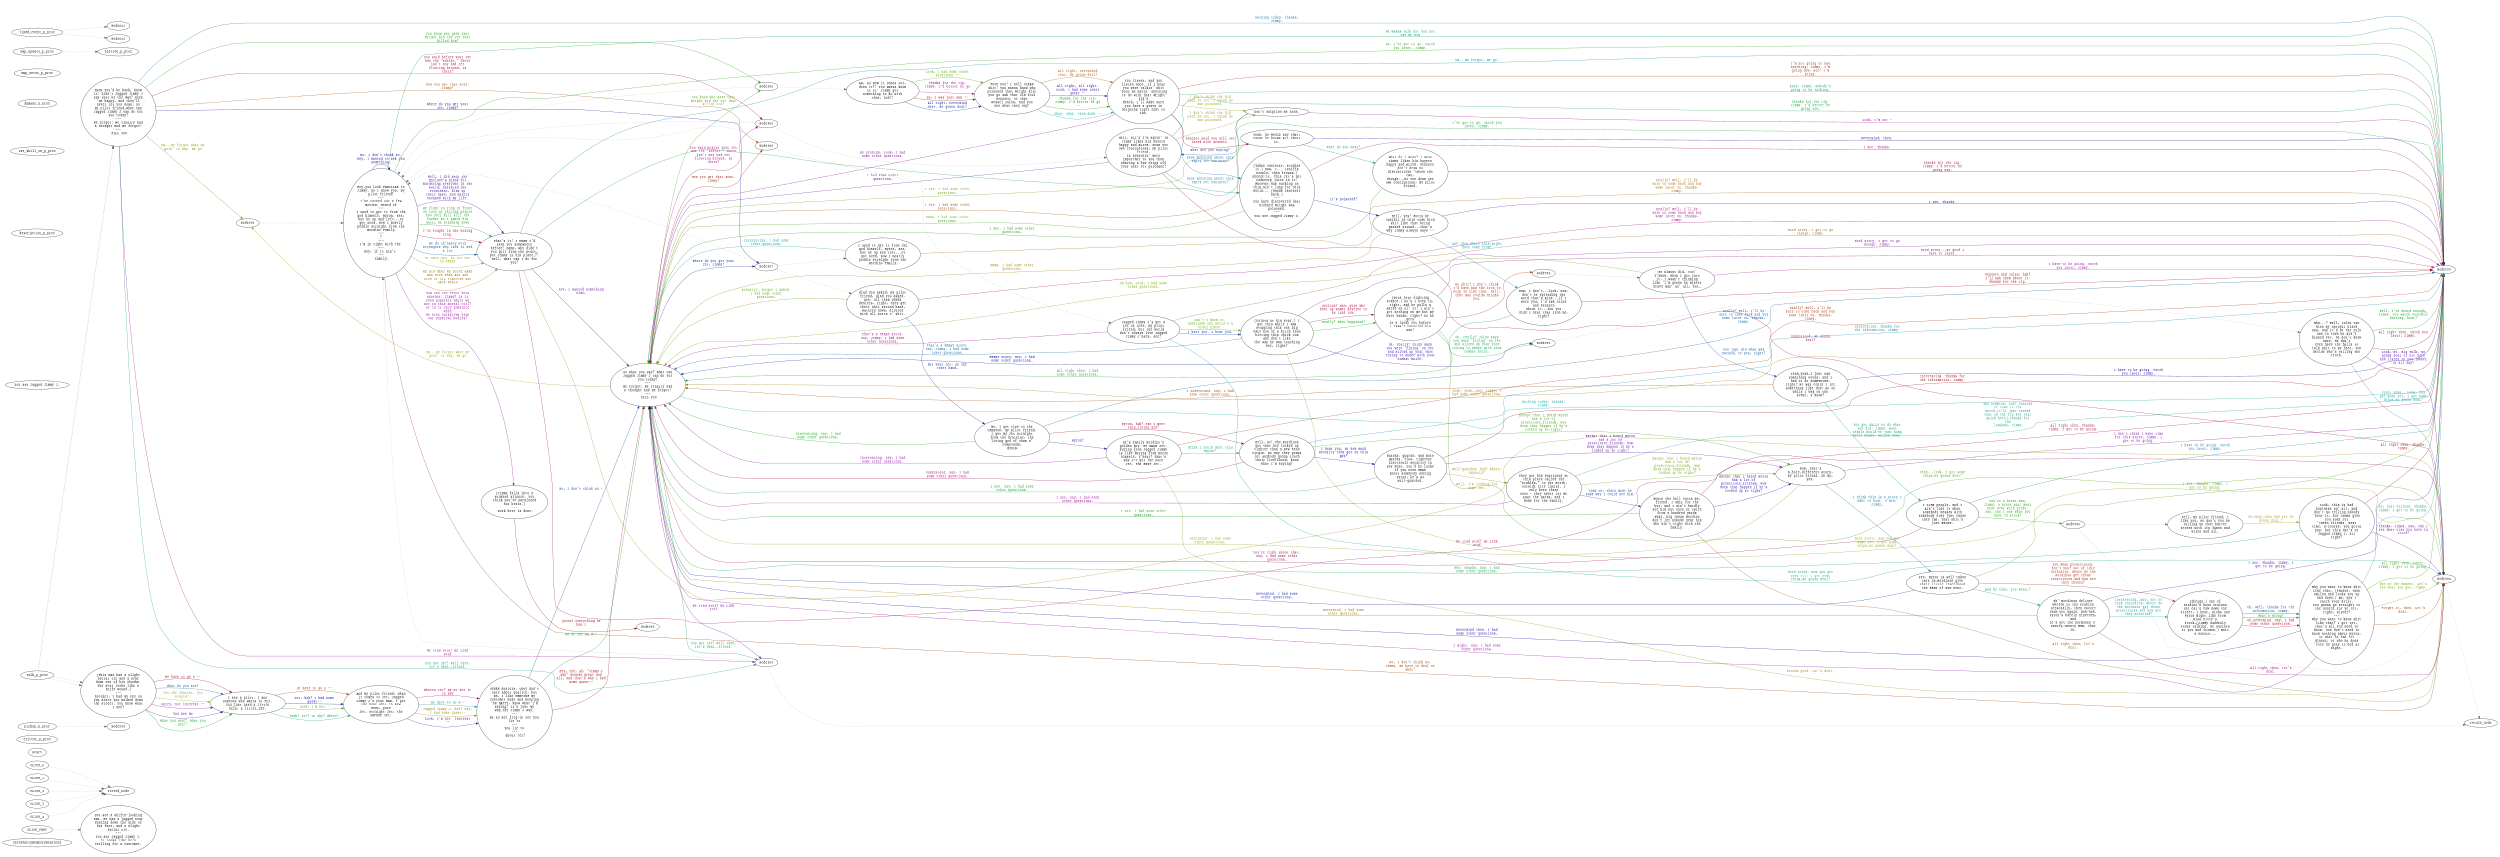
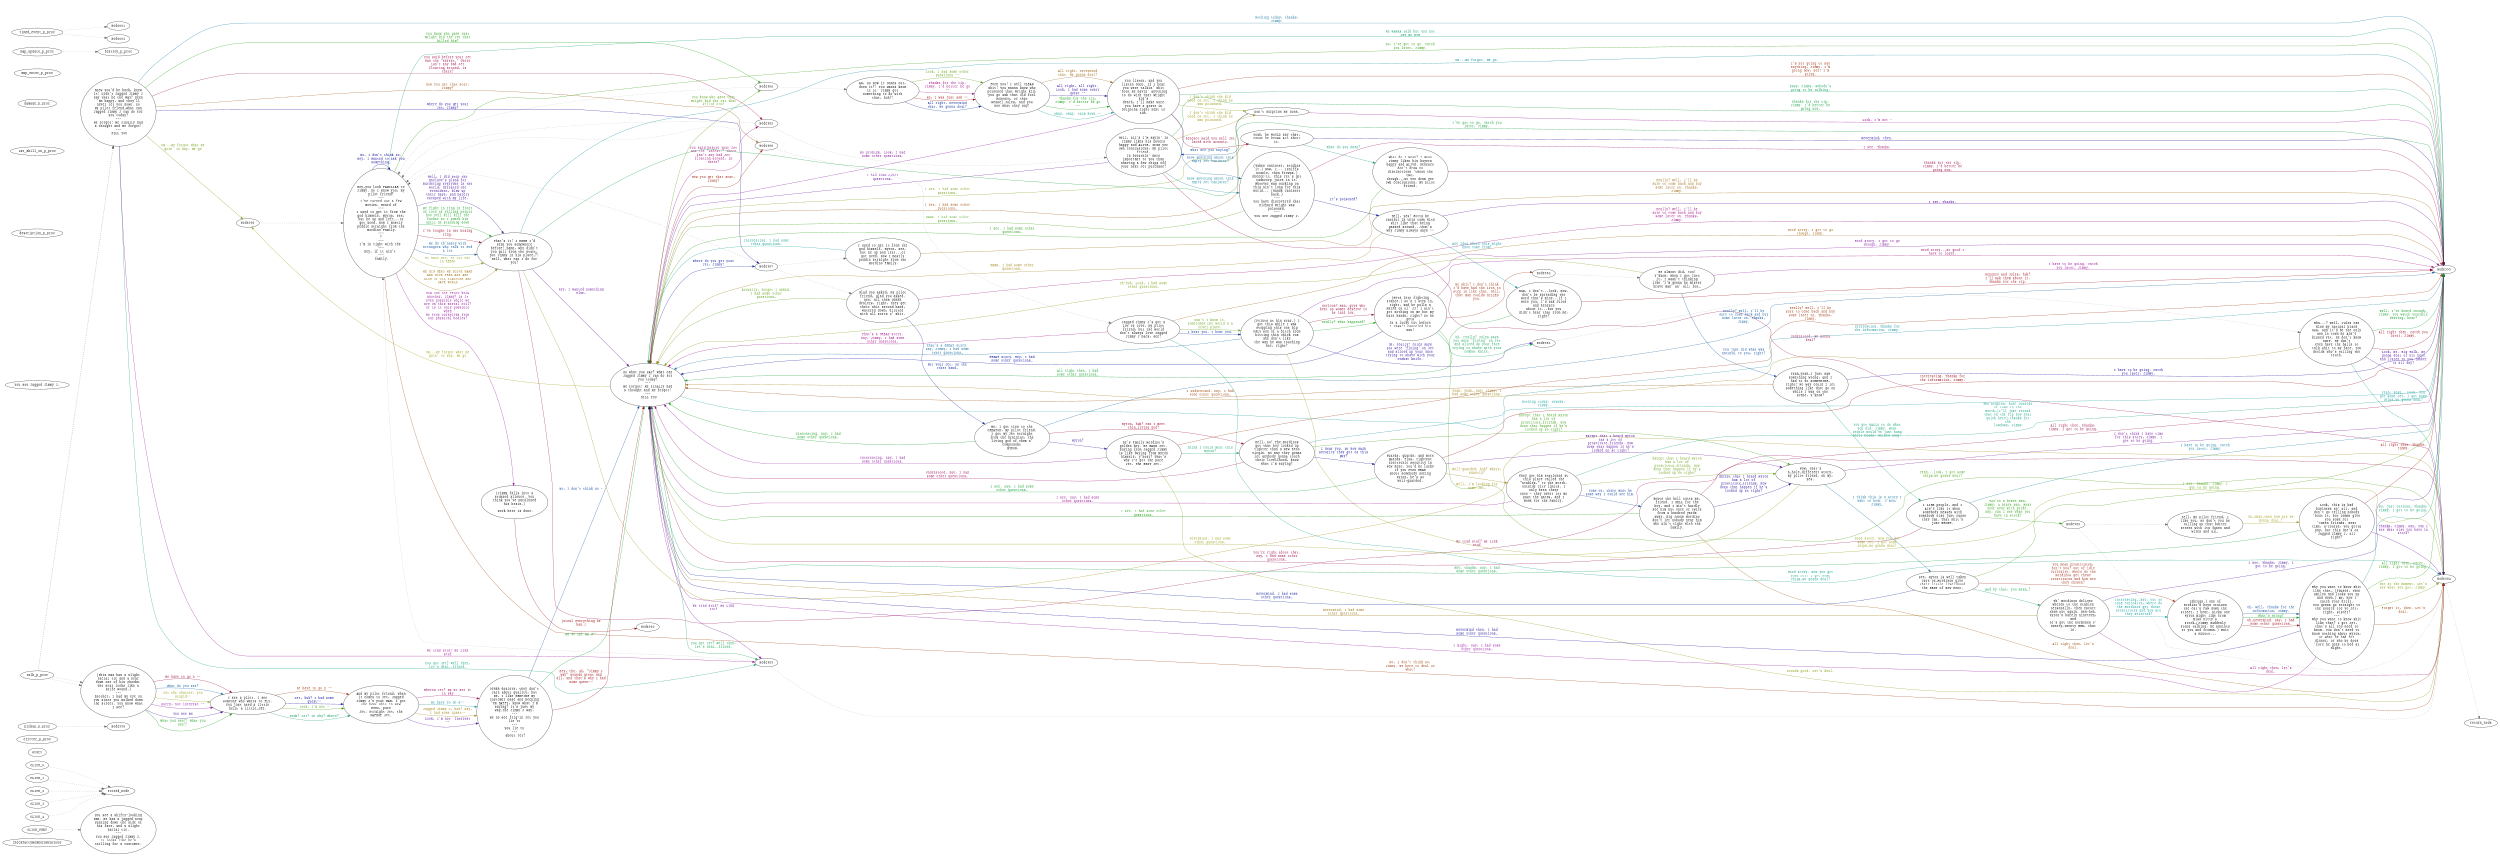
(1602, 726) -> (1657, 717)
